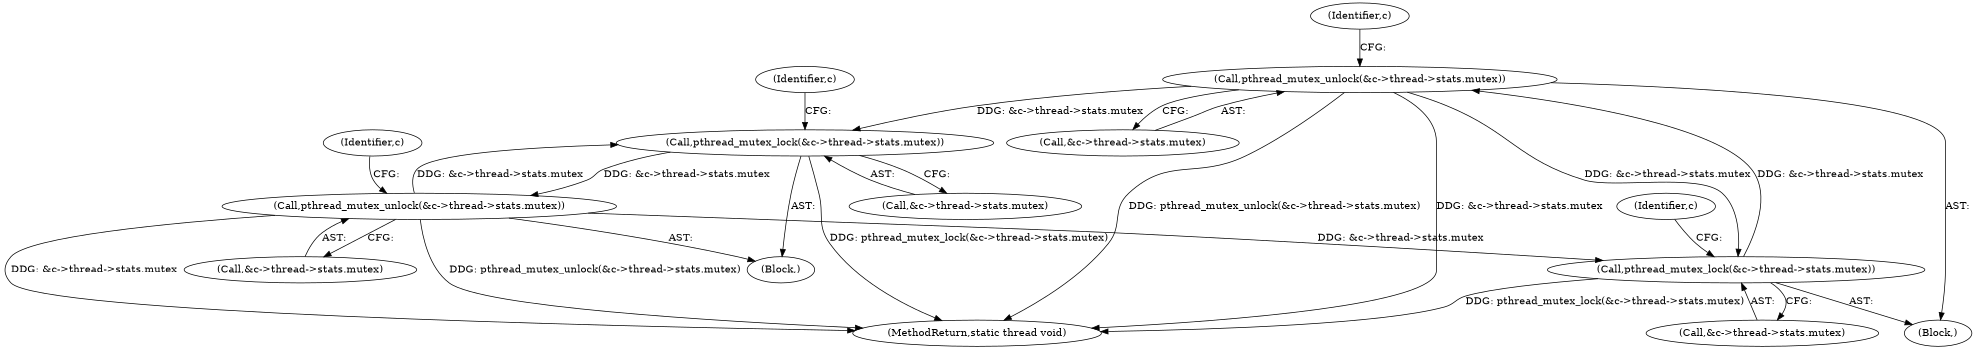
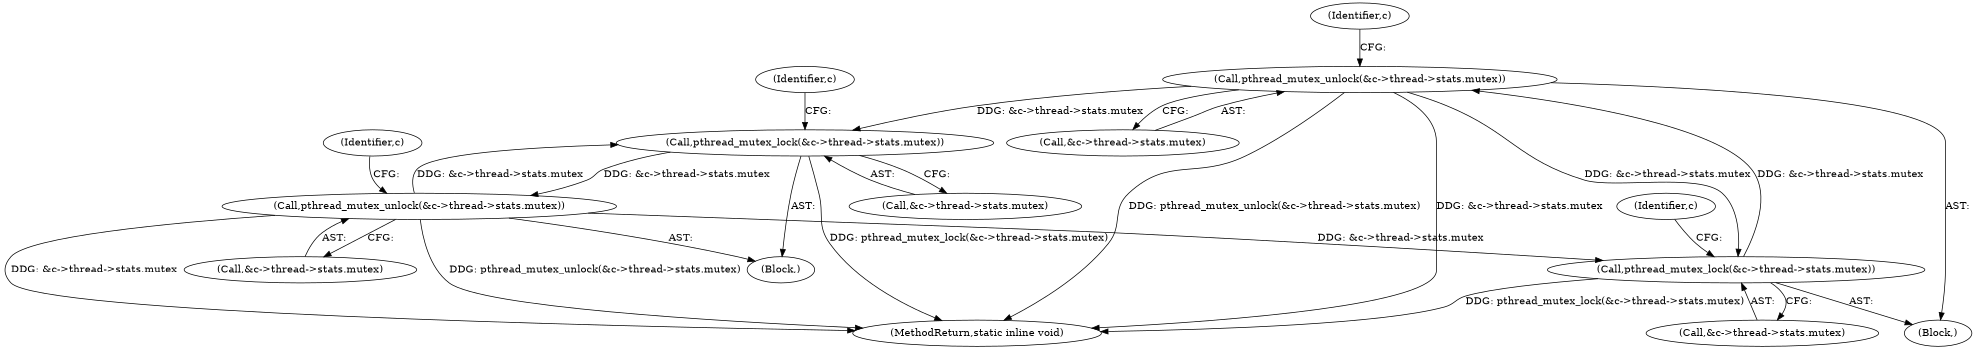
(977, 333) -> (977, 333)
